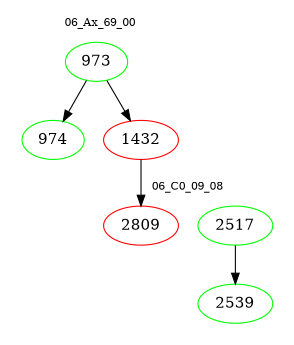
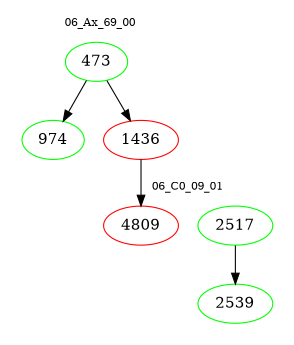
(97, 62) -> (97, 62)
(141, 140) -> (141, 140)
(188, 187) -> (188, 187)
(141, 226) -> (141, 226)
